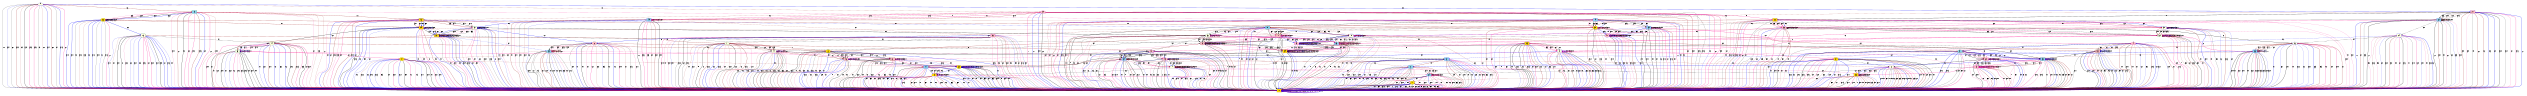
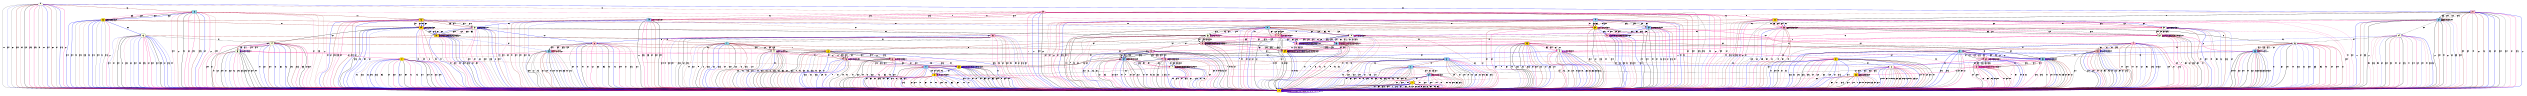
(727, 43) -> (727, 43)
(1939, 63) -> (1939, 63)
(1497, 69) -> none
